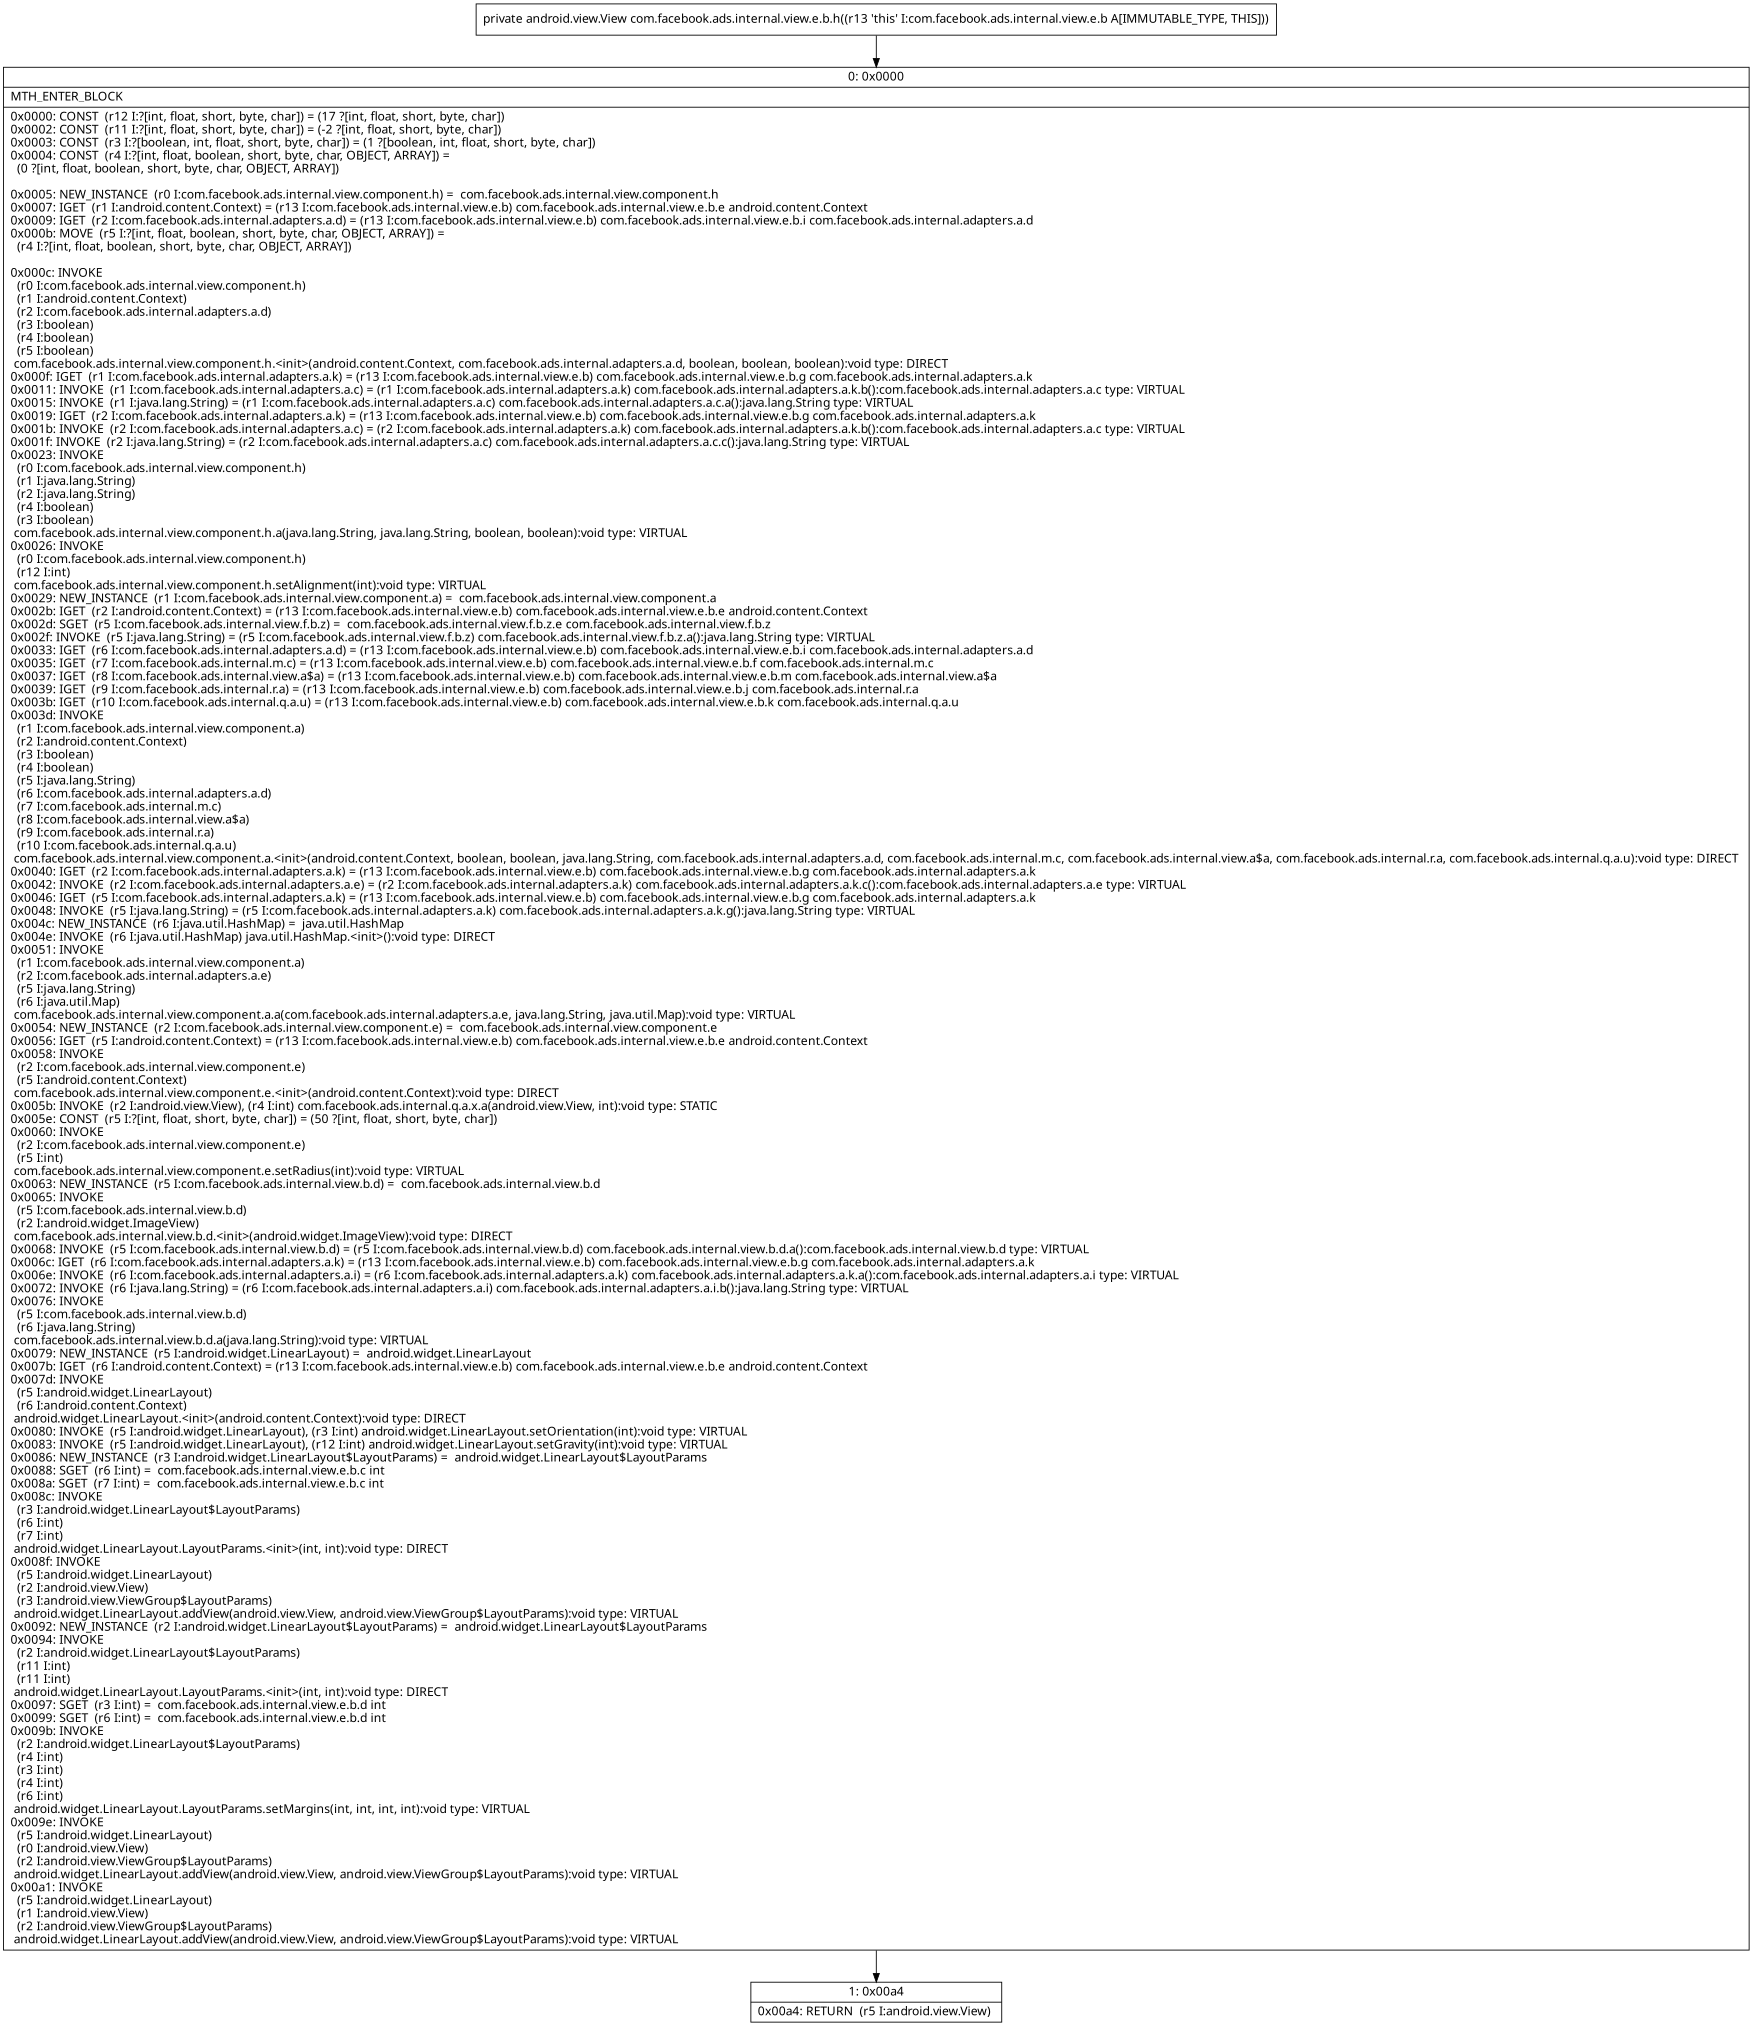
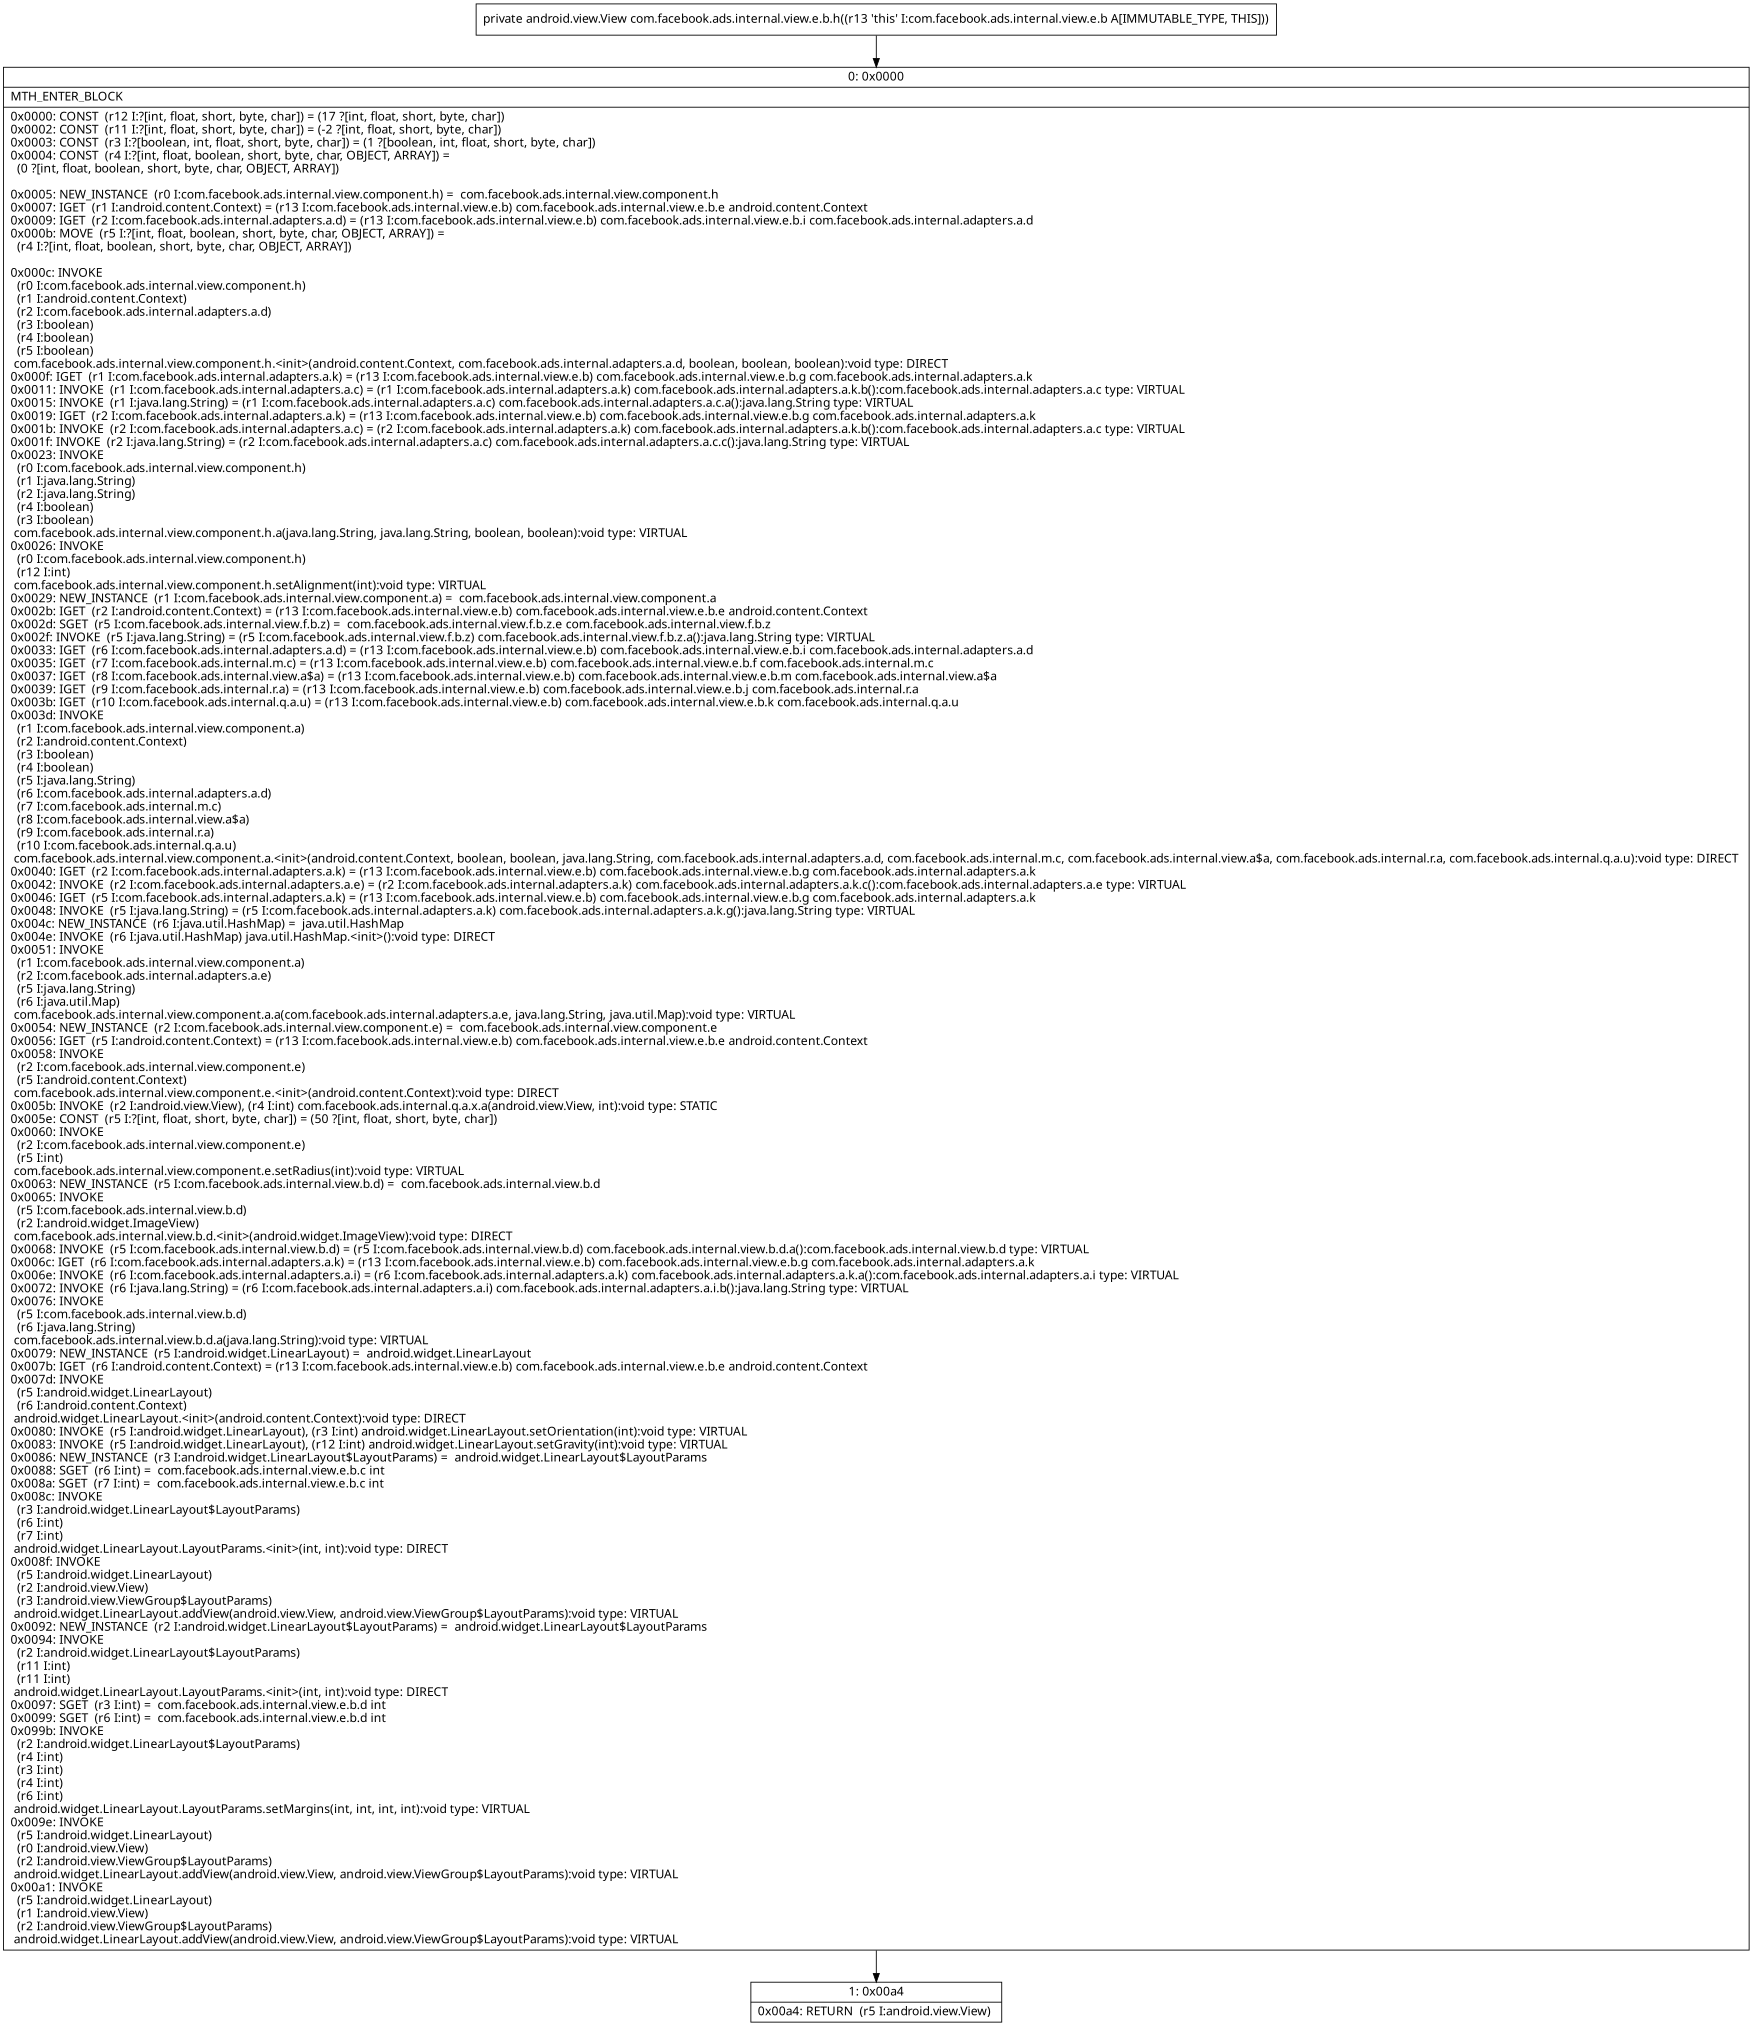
(60, 1731) -> (60, 1731)
